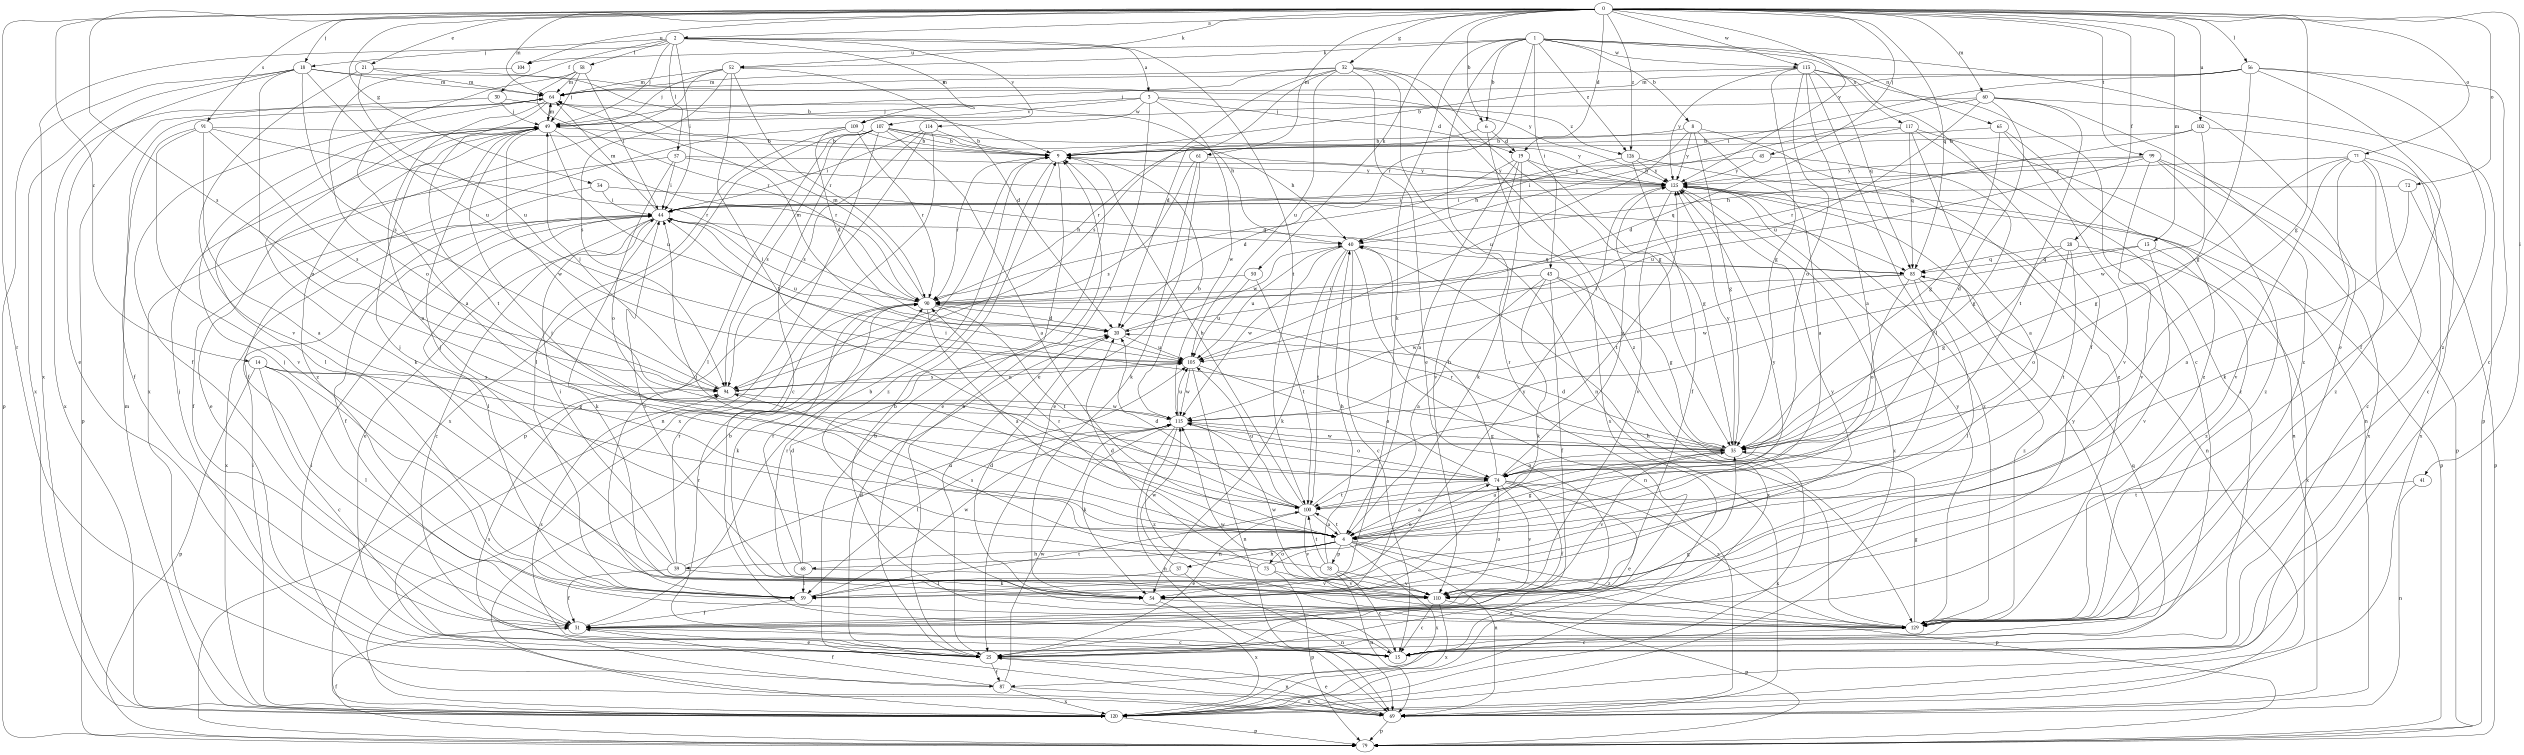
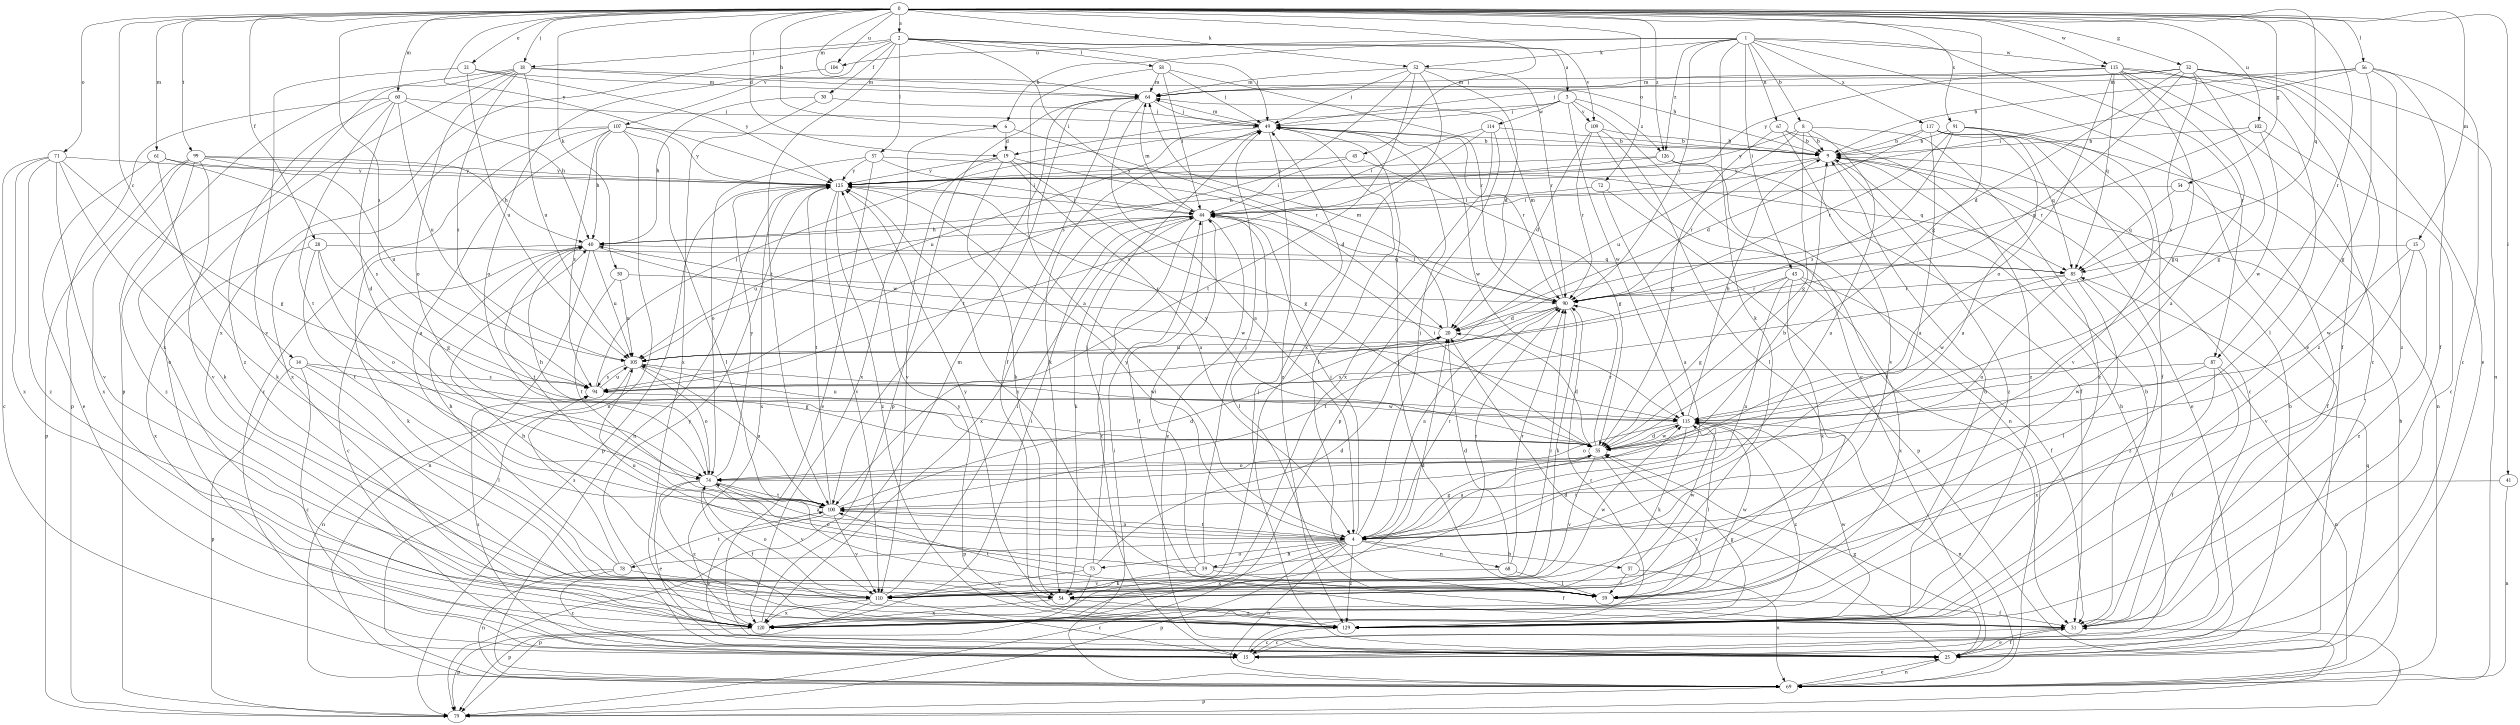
(1999, 127) -> (1779, 127)
(1492, 436) -> (1654, 436)
(995, 671) -> (2006, 642)
